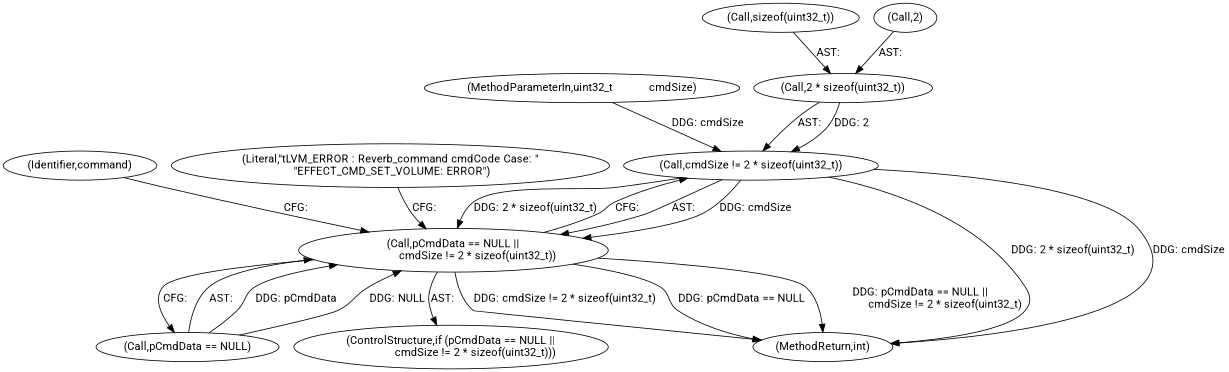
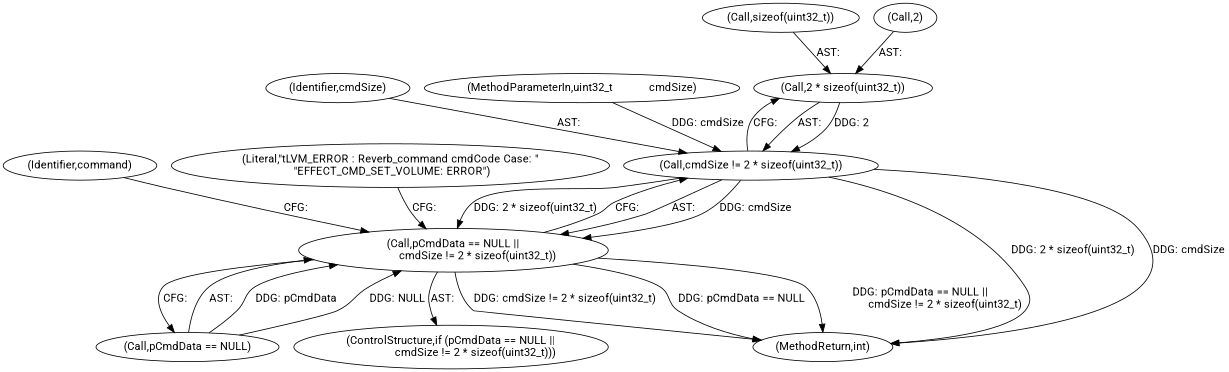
none -> (338, 88)
none -> (751, 122)
